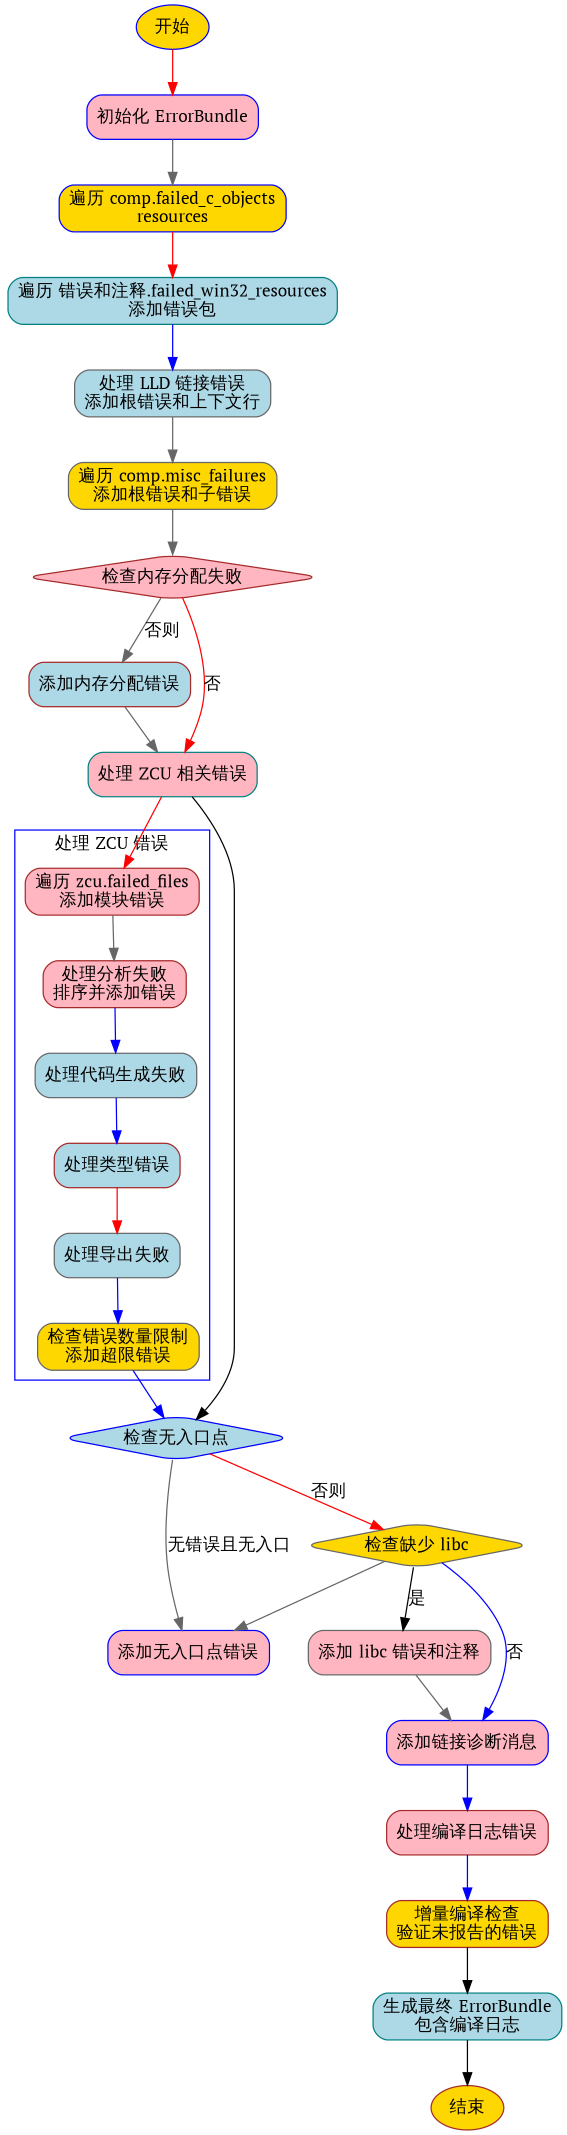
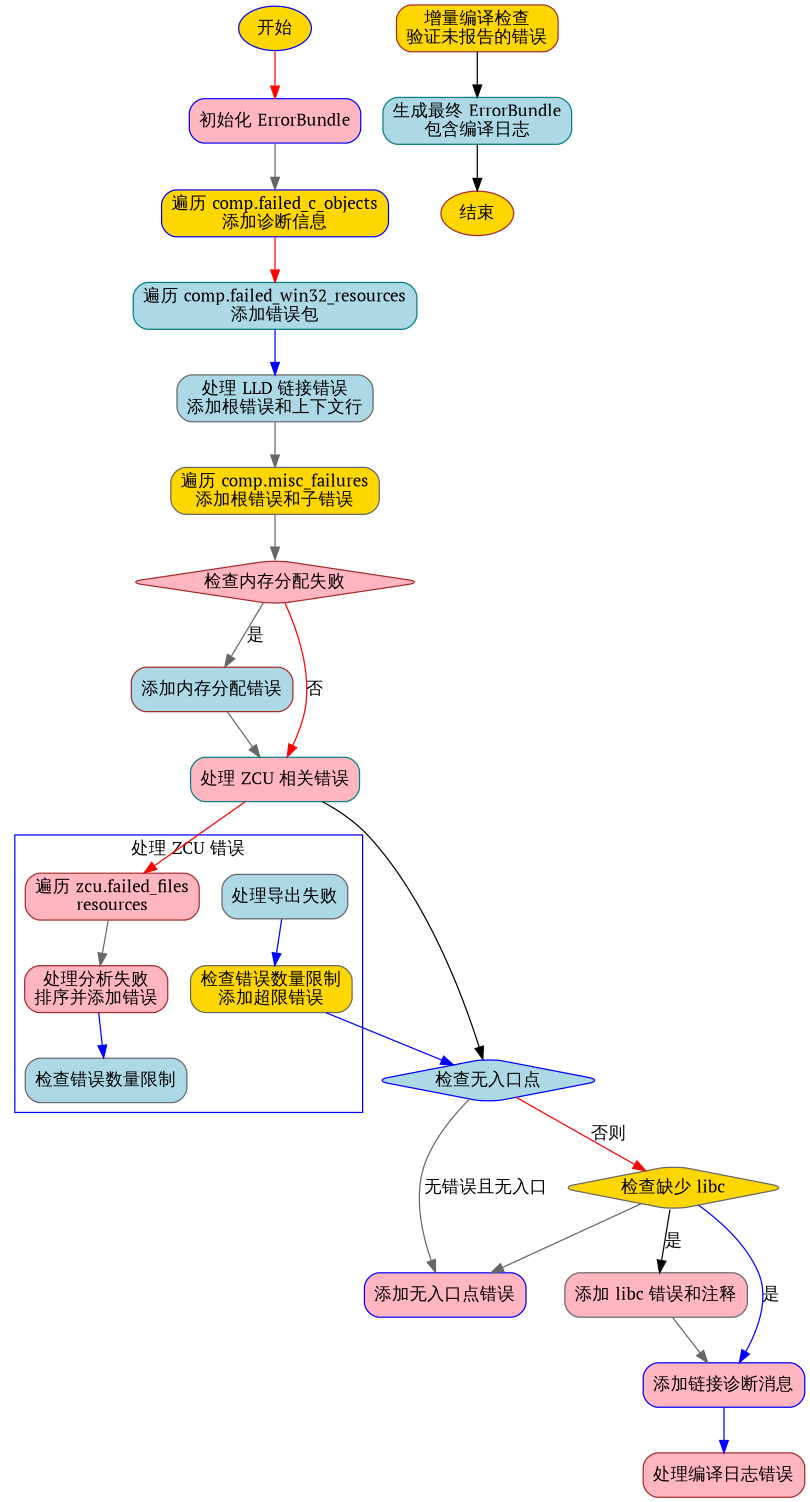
(173, 208) -> (275, 213)
(173, 301) -> (275, 306)
(162, 631) -> (256, 636)
(112, 892) -> (112, 897)
(116, 1075) -> (106, 1080)
(117, 1166) -> none
(515, 1653) -> (771, 1295)
(467, 1871) -> none
